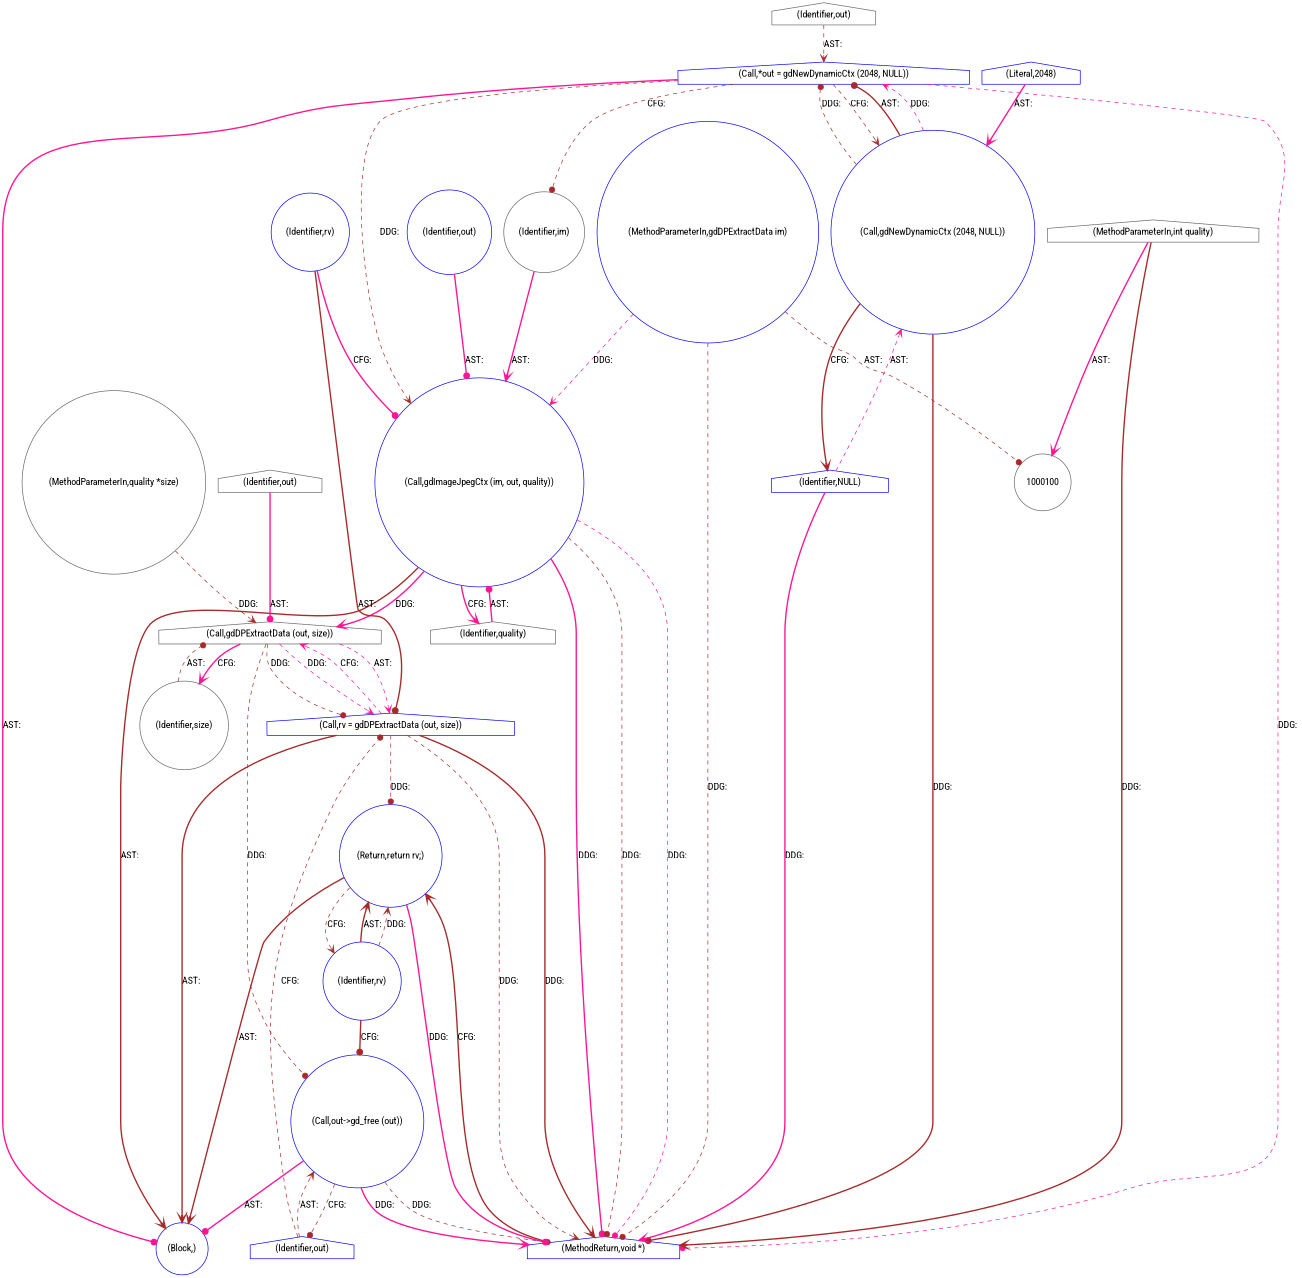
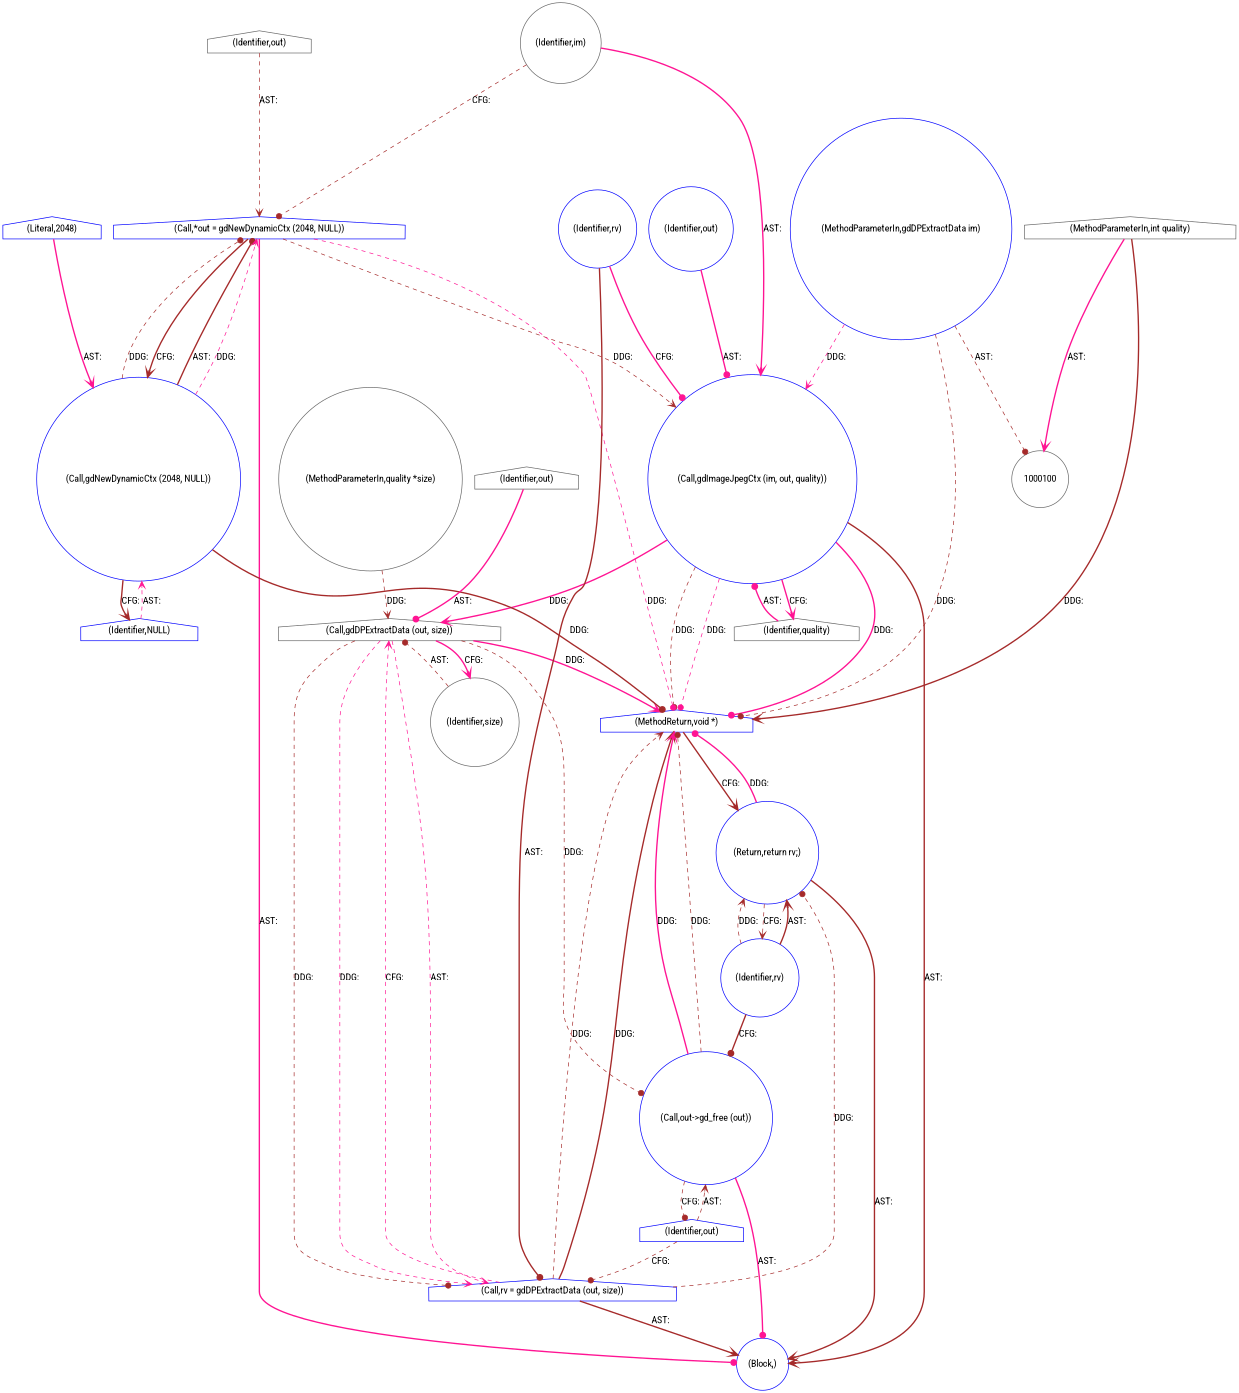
(623, 106) -> (404, 140)
(855, 111) -> (190, 299)
(785, 901) -> (567, 666)
